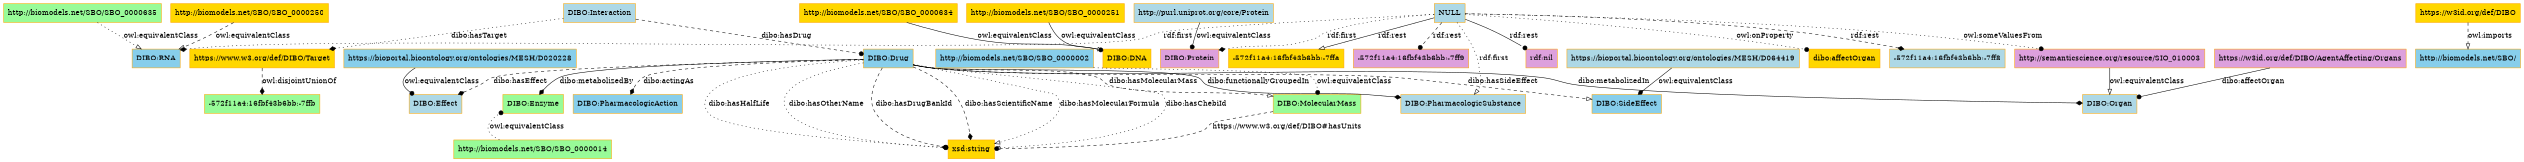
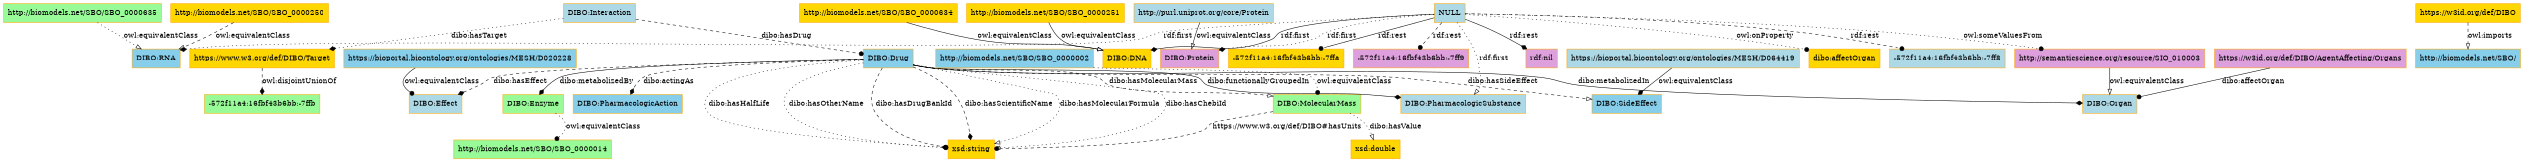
(1736, 26) -> (1736, 26)
none -> (1294, 28)
(1494, 31) -> (1494, 31)
(1379, 33) -> (1379, 33)
(1196, 34) -> (1196, 34)
(1062, 40) -> (1062, 40)
(488, 127) -> (566, 124)
none -> (1376, 149)
